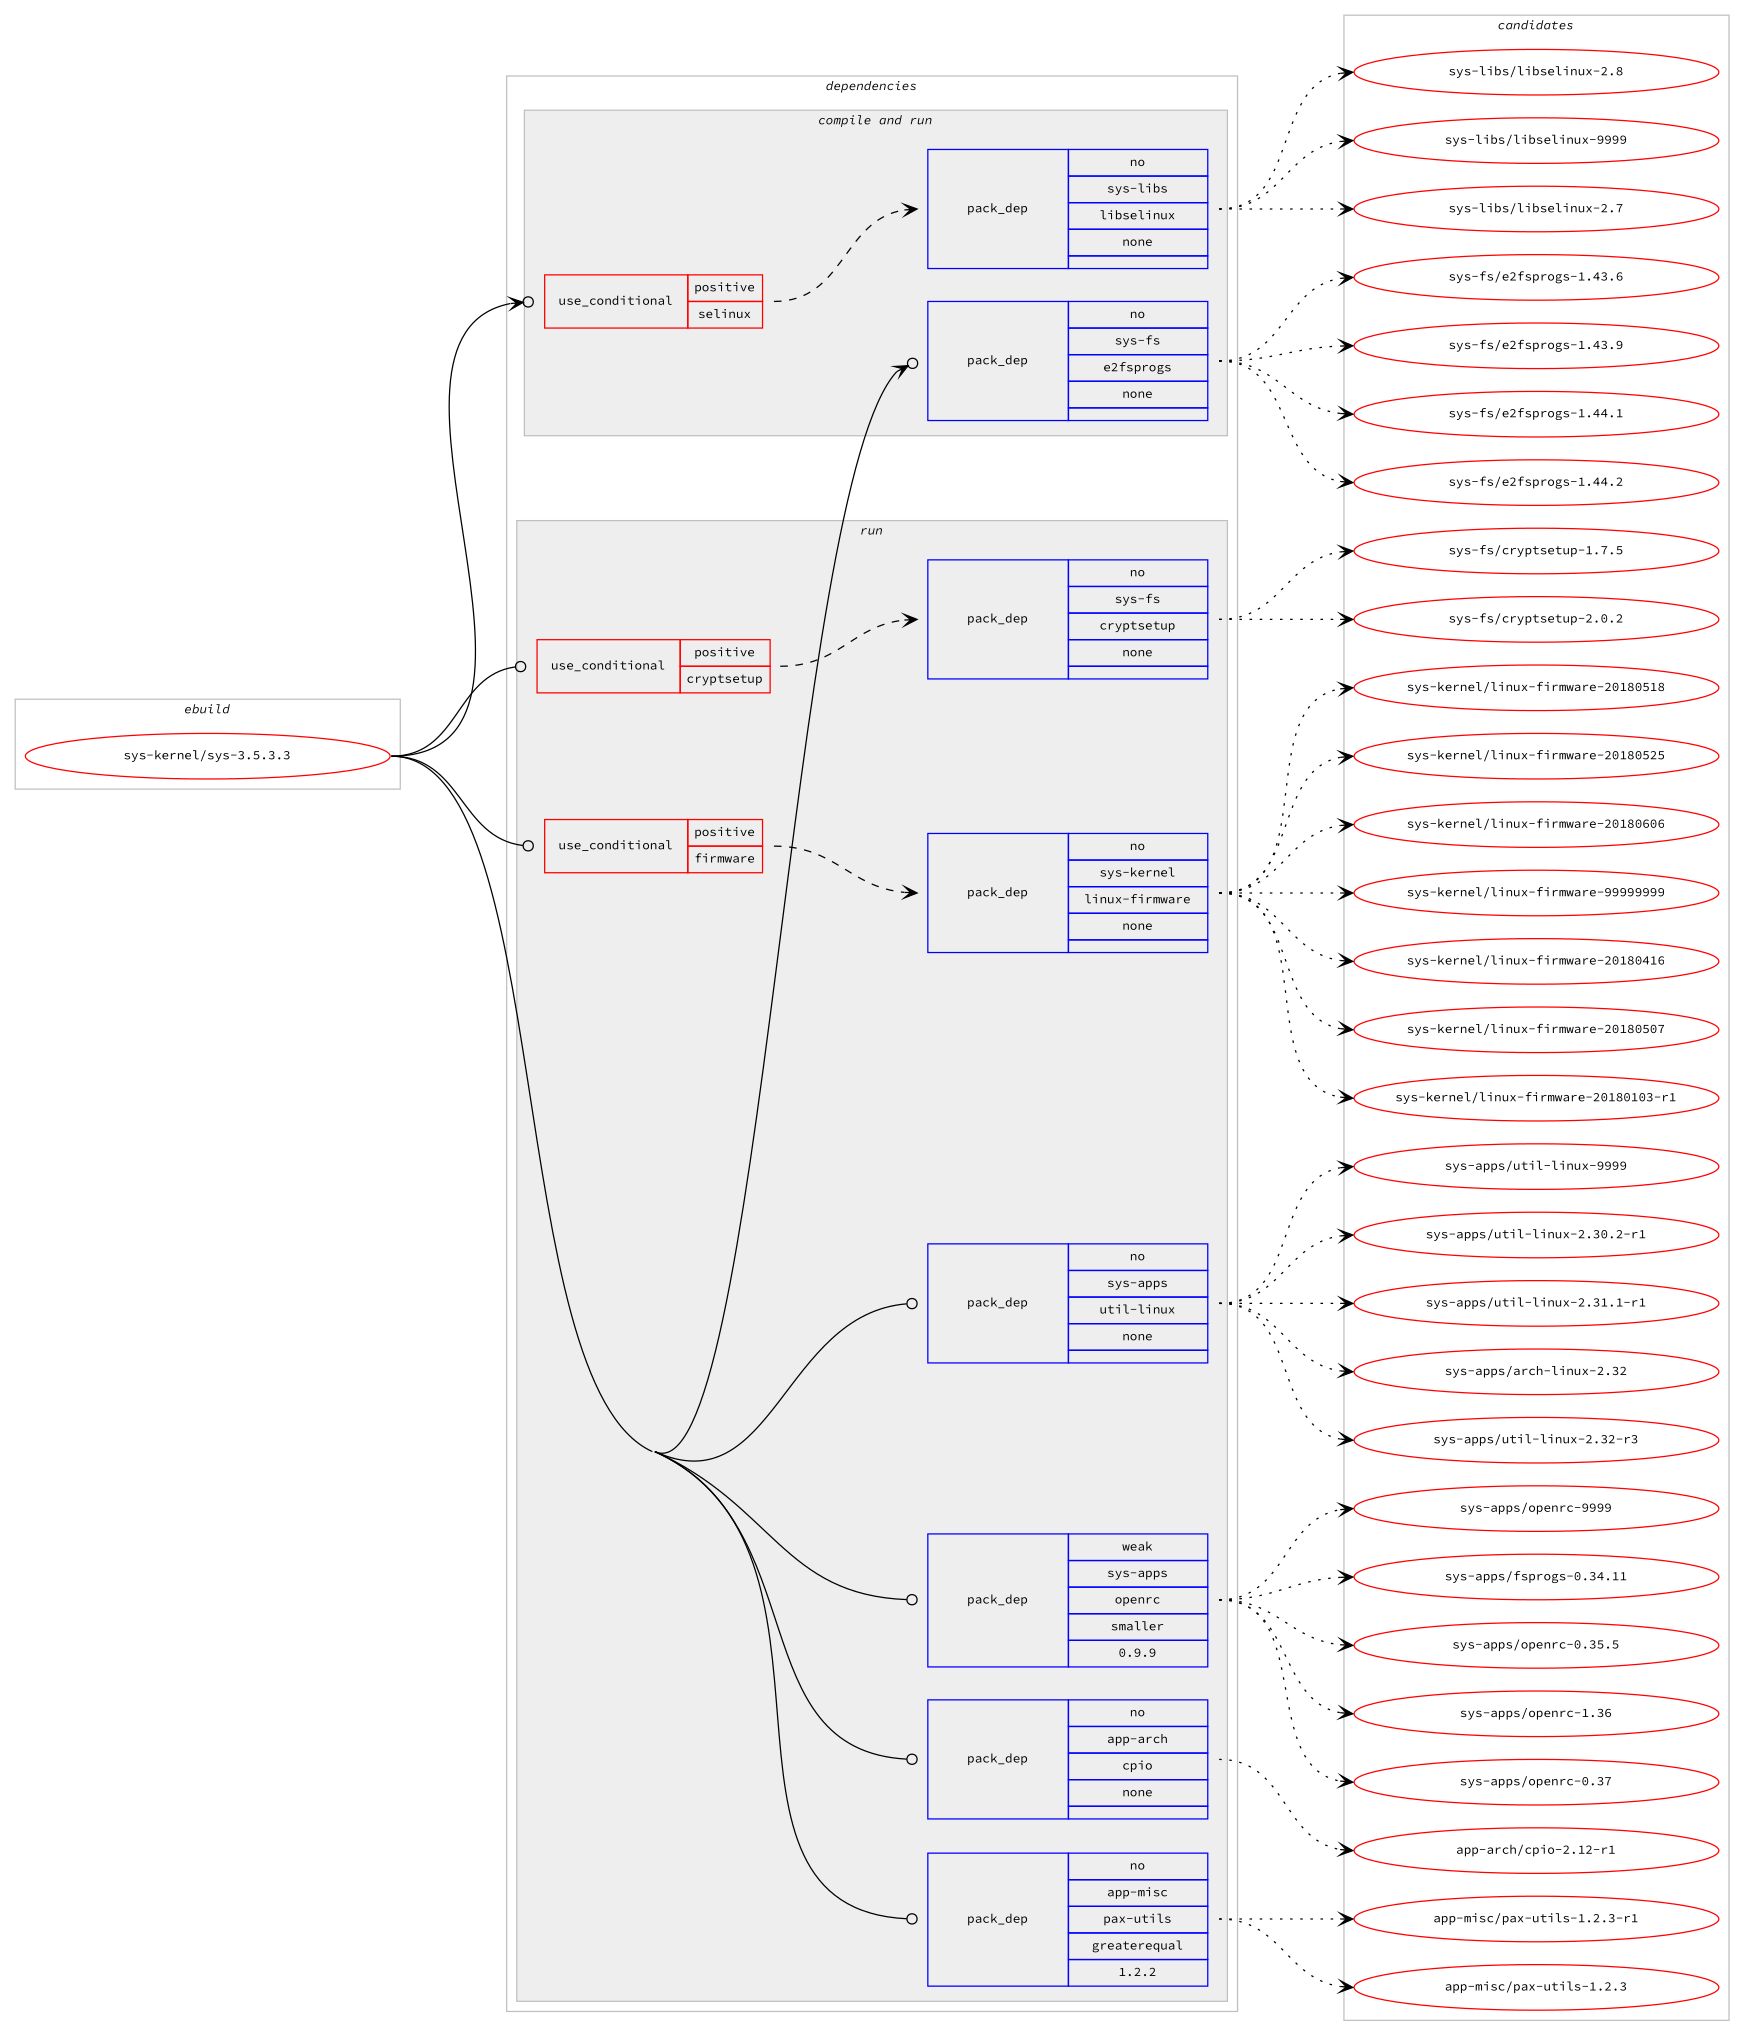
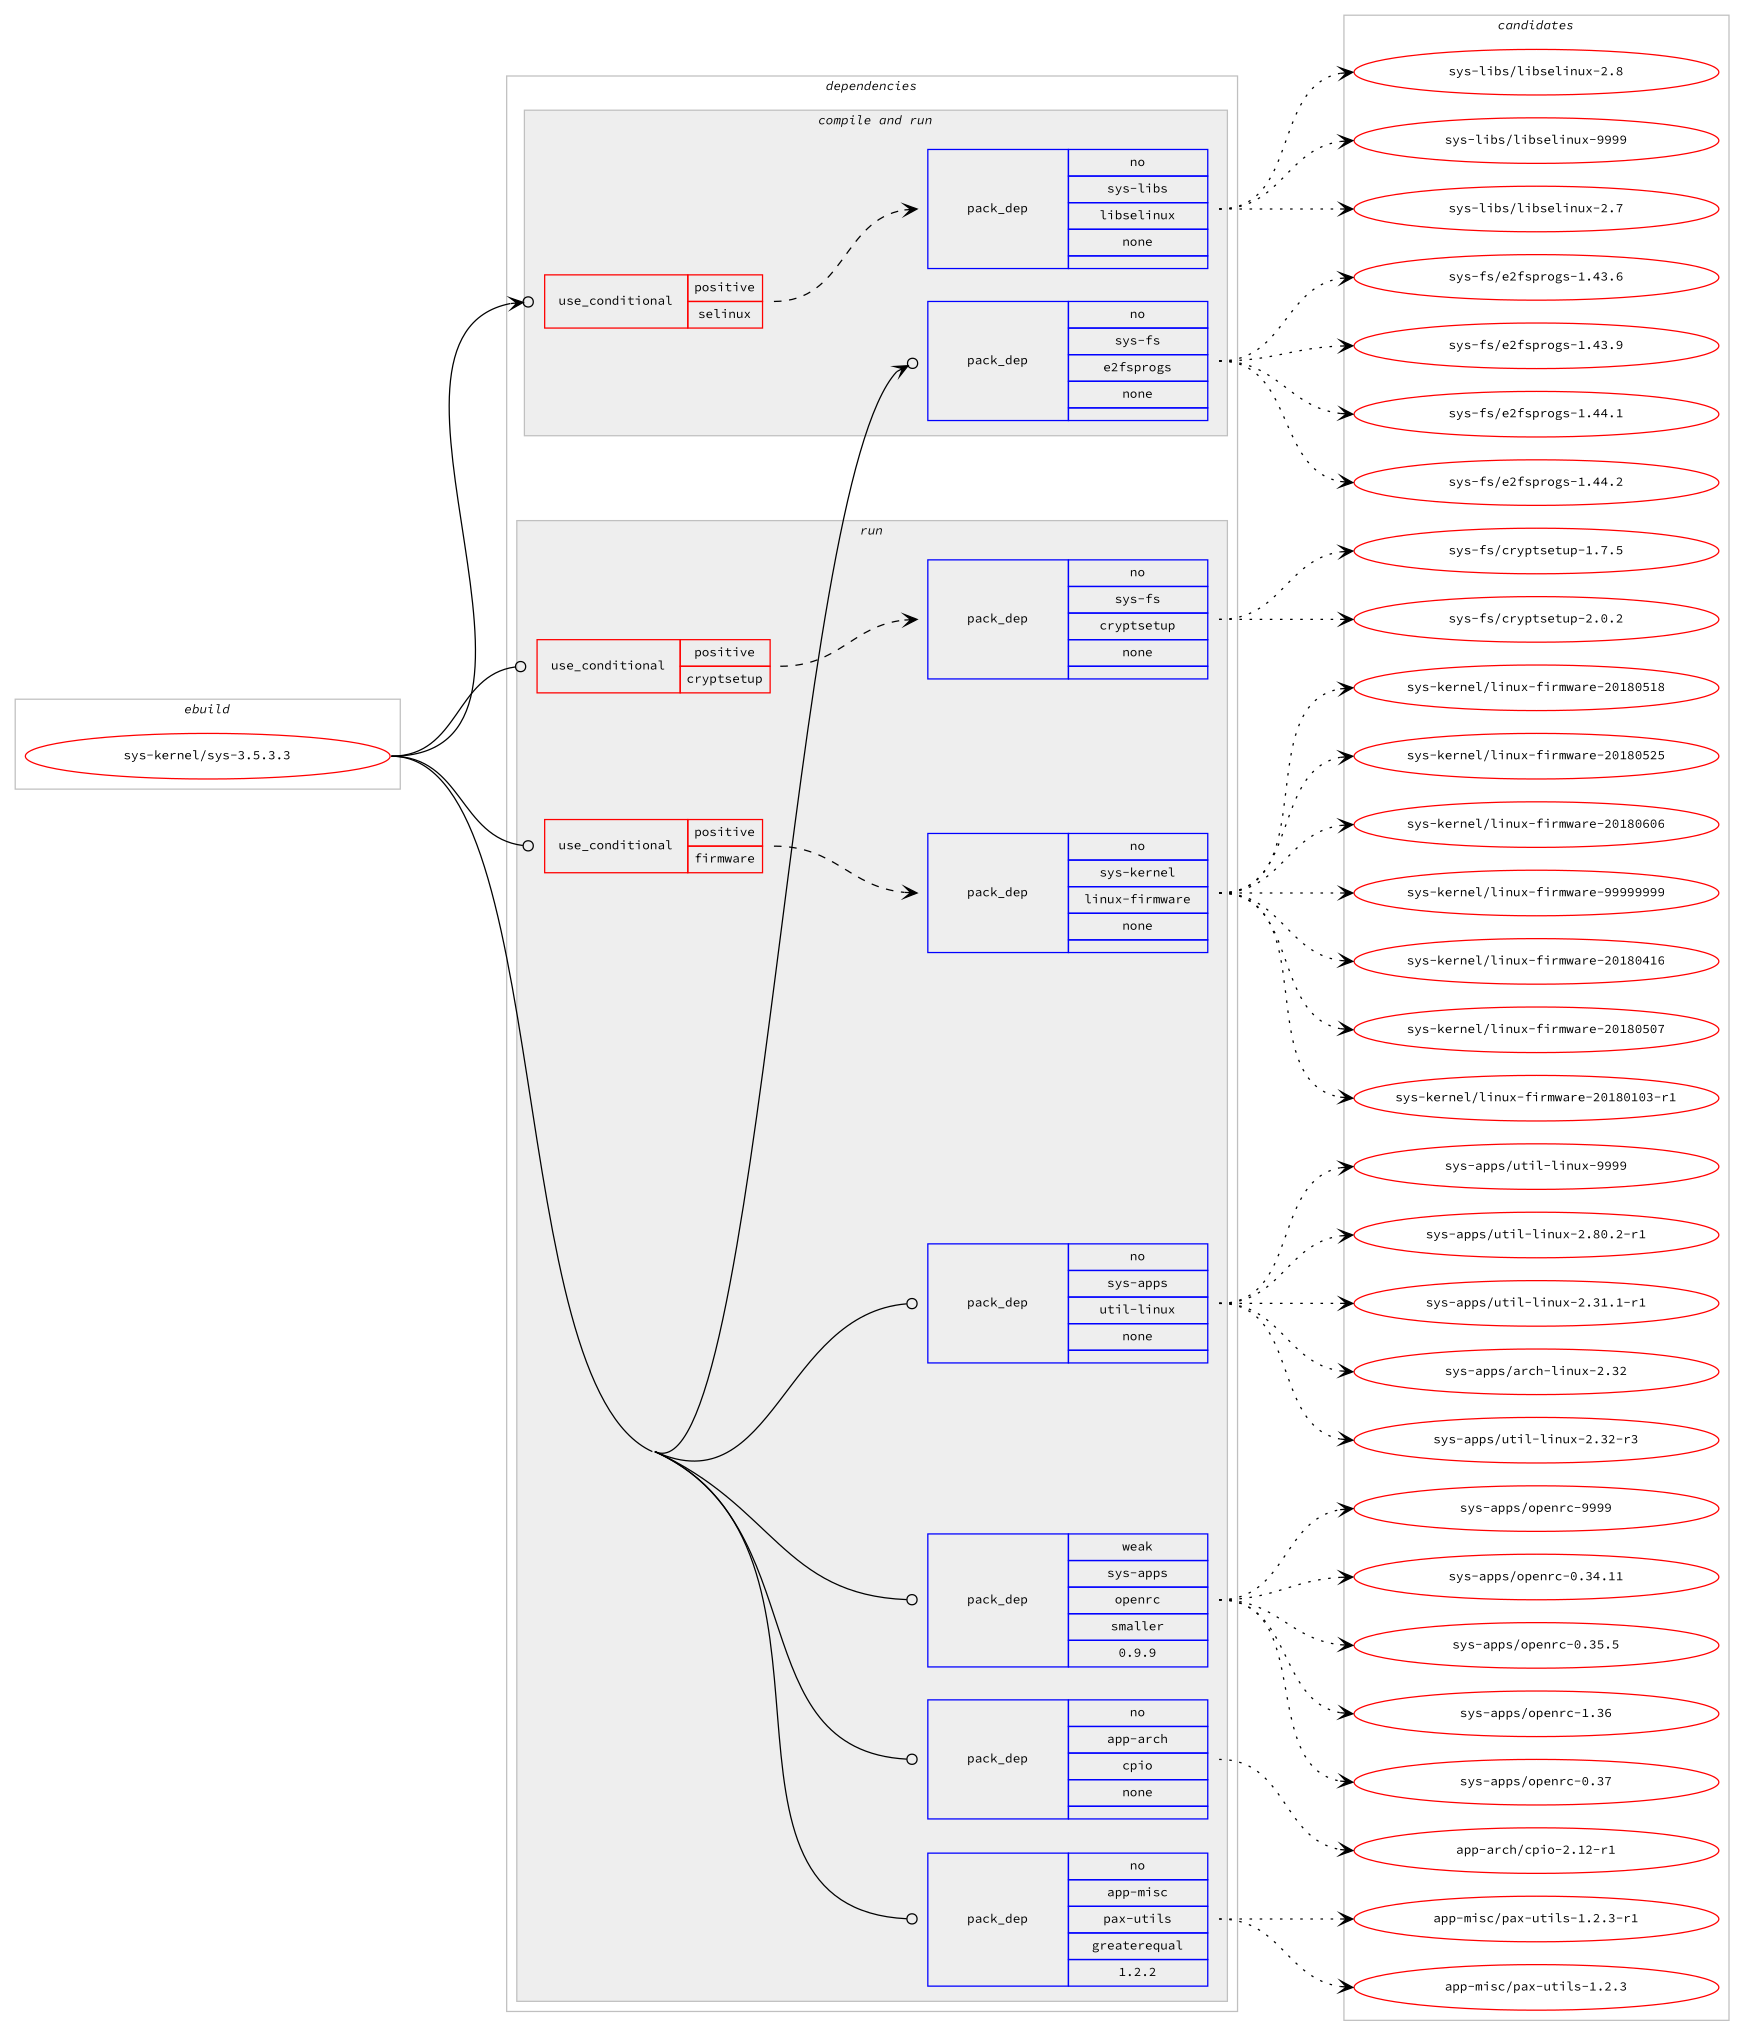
(1536, 1235) -> (1536, 1235)
(1536, 1577) -> (1536, 1577)
